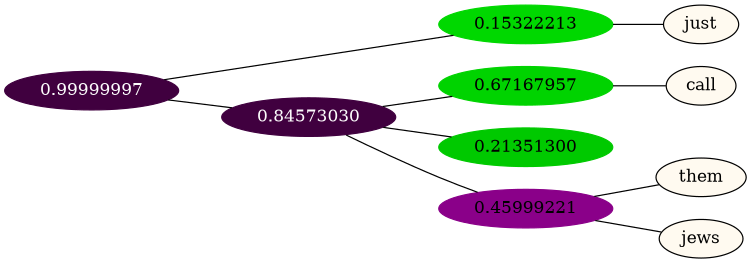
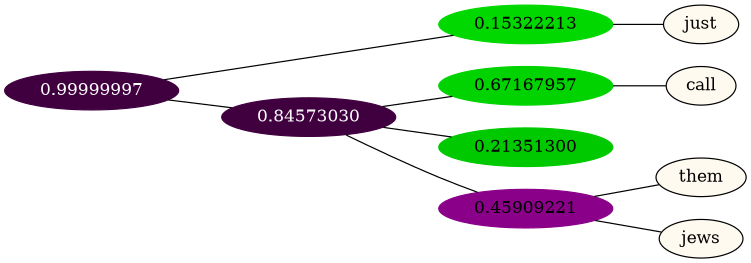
(526, 209) -> (526, 209)
